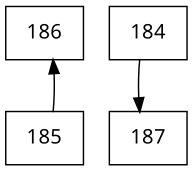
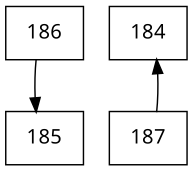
(139, 78) -> (158, 93)
(54, 93) -> (35, 78)
